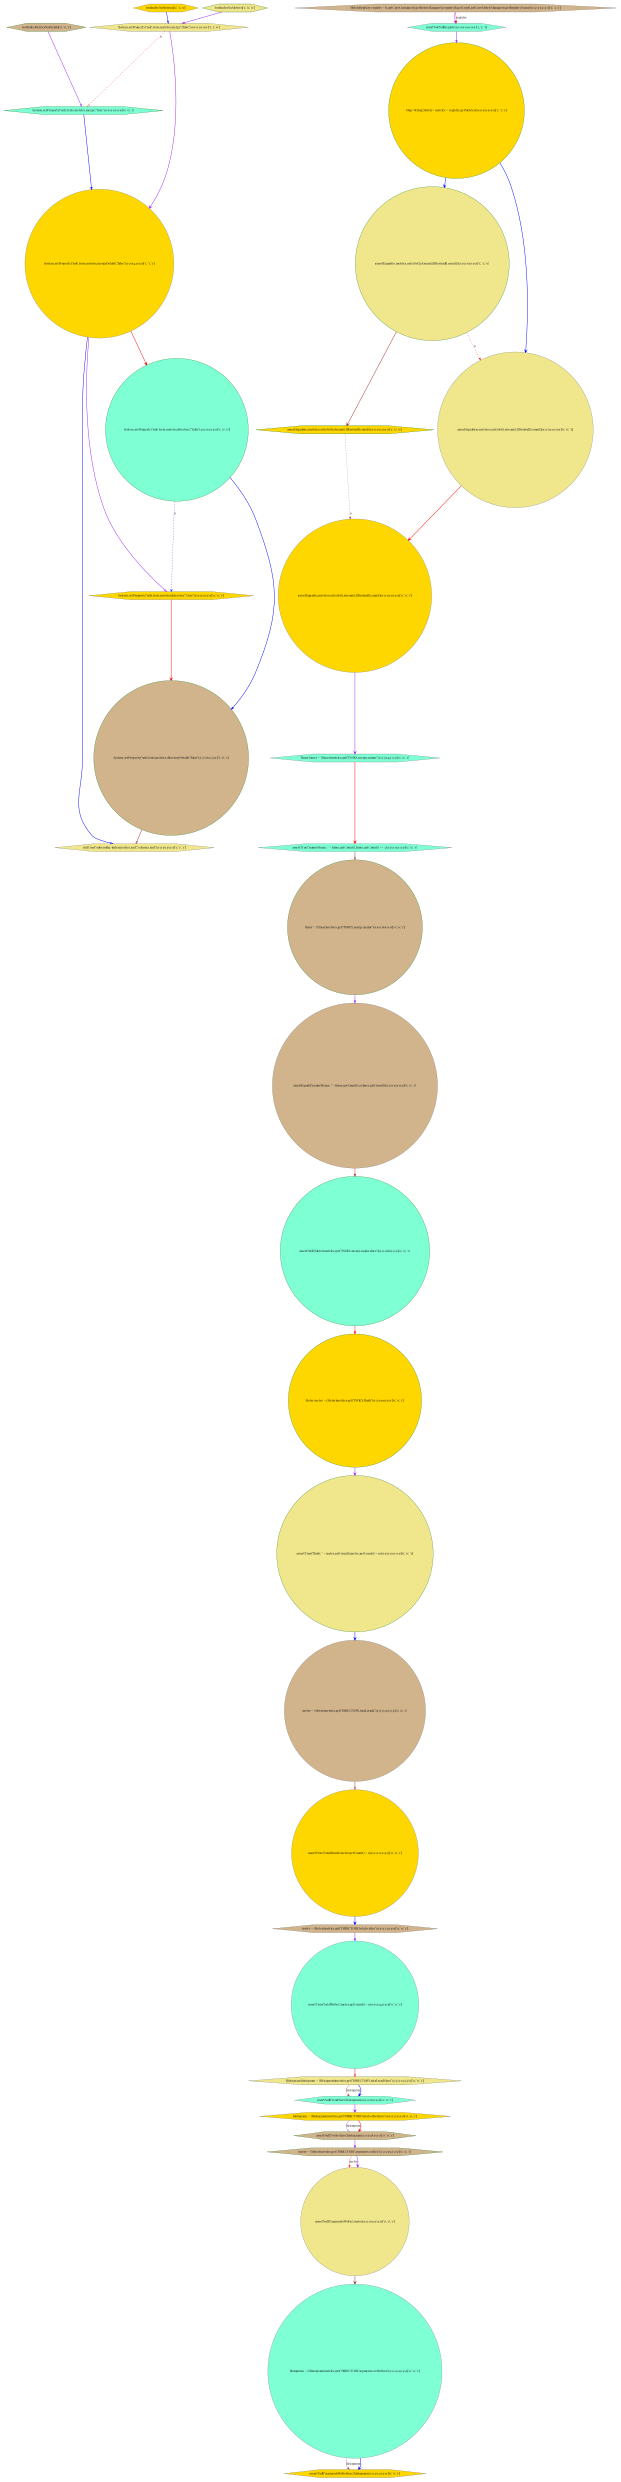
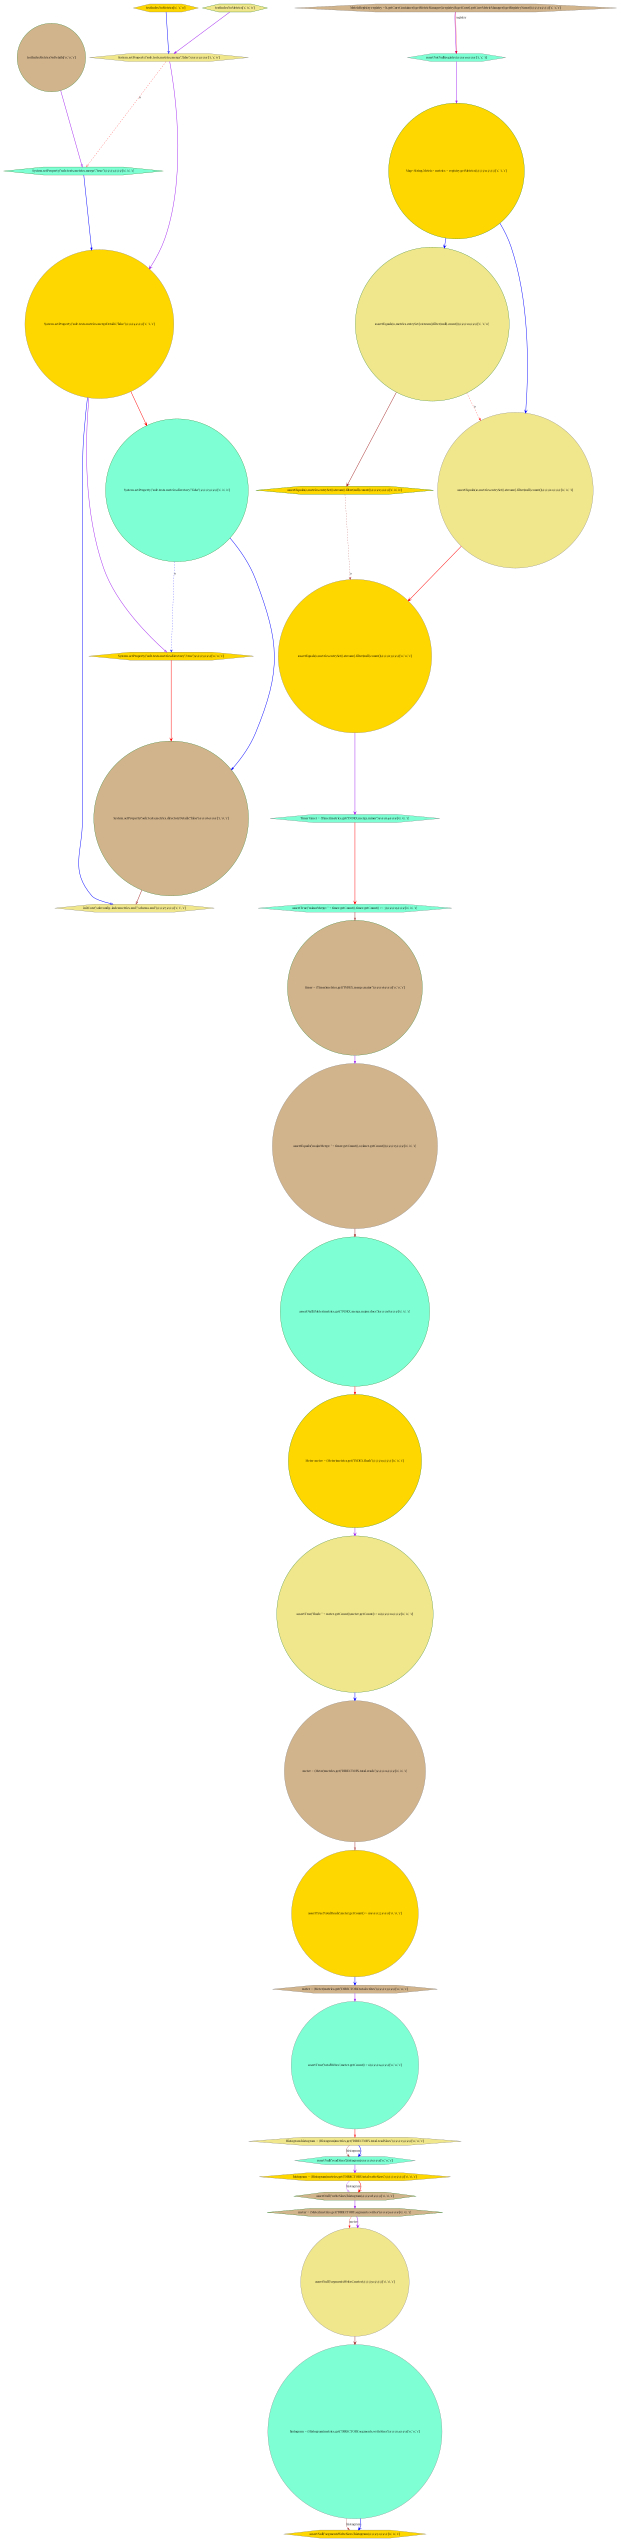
(46, 27) -> (51, 58)
